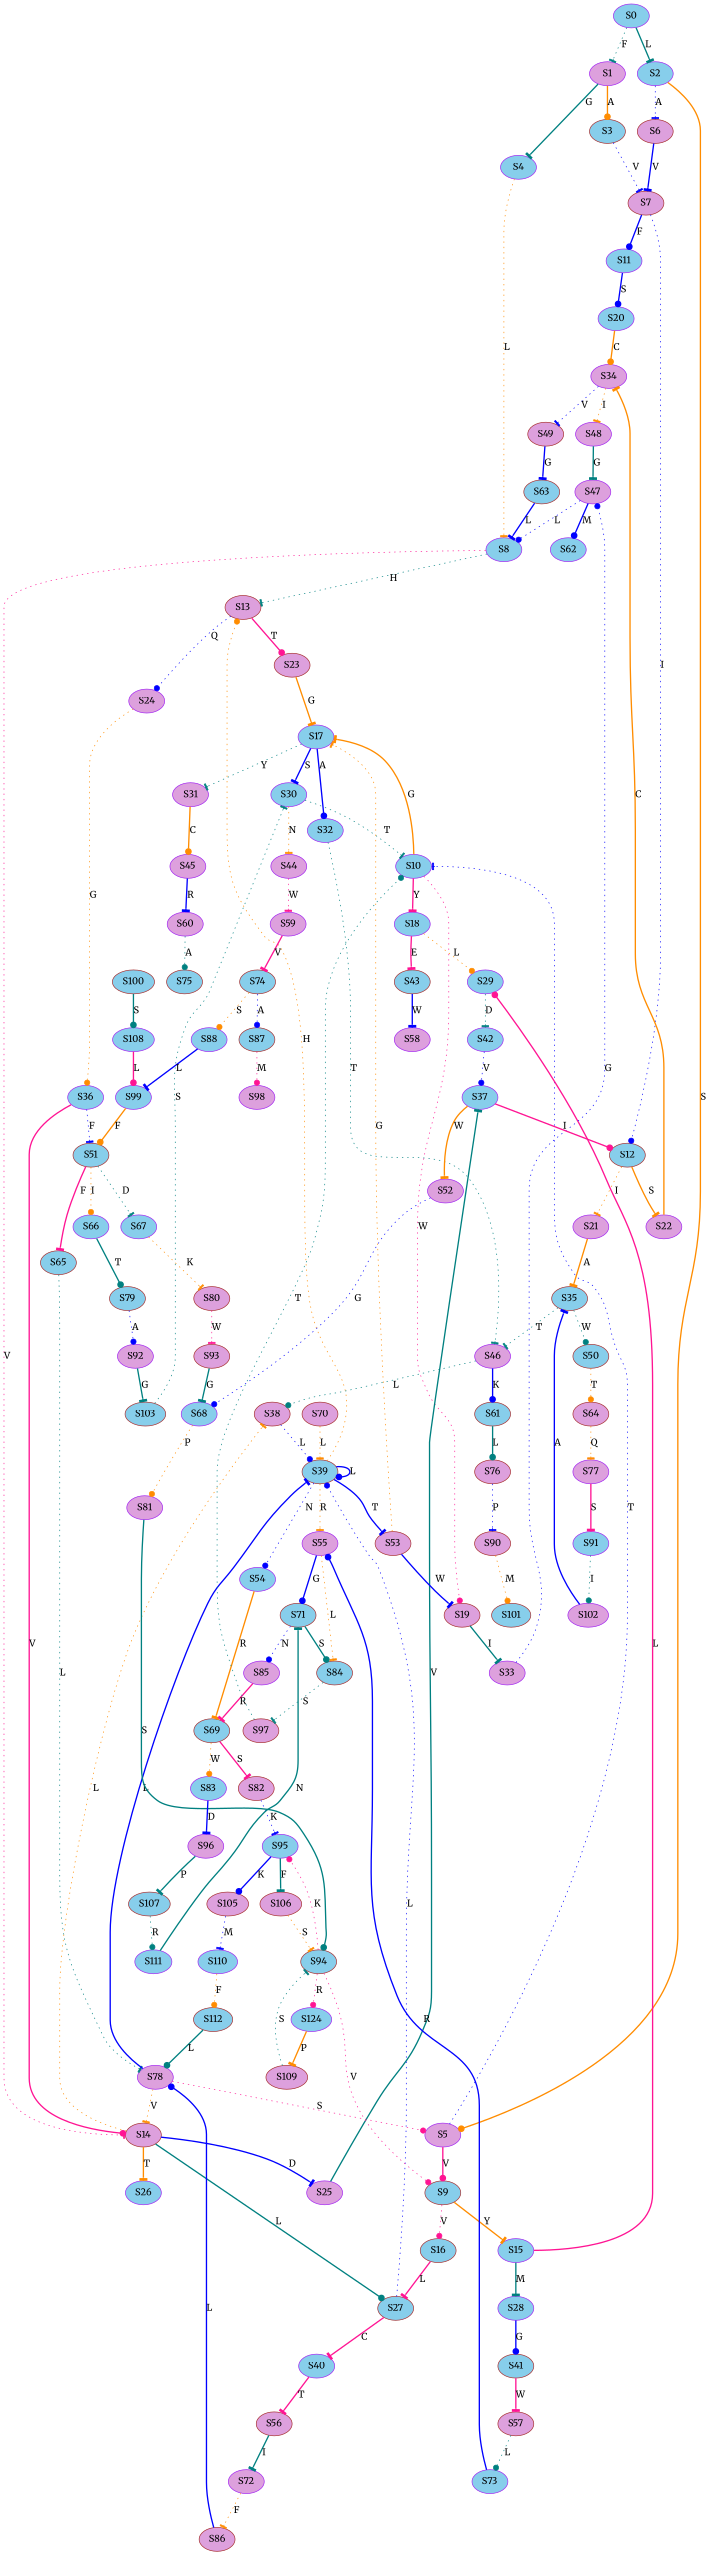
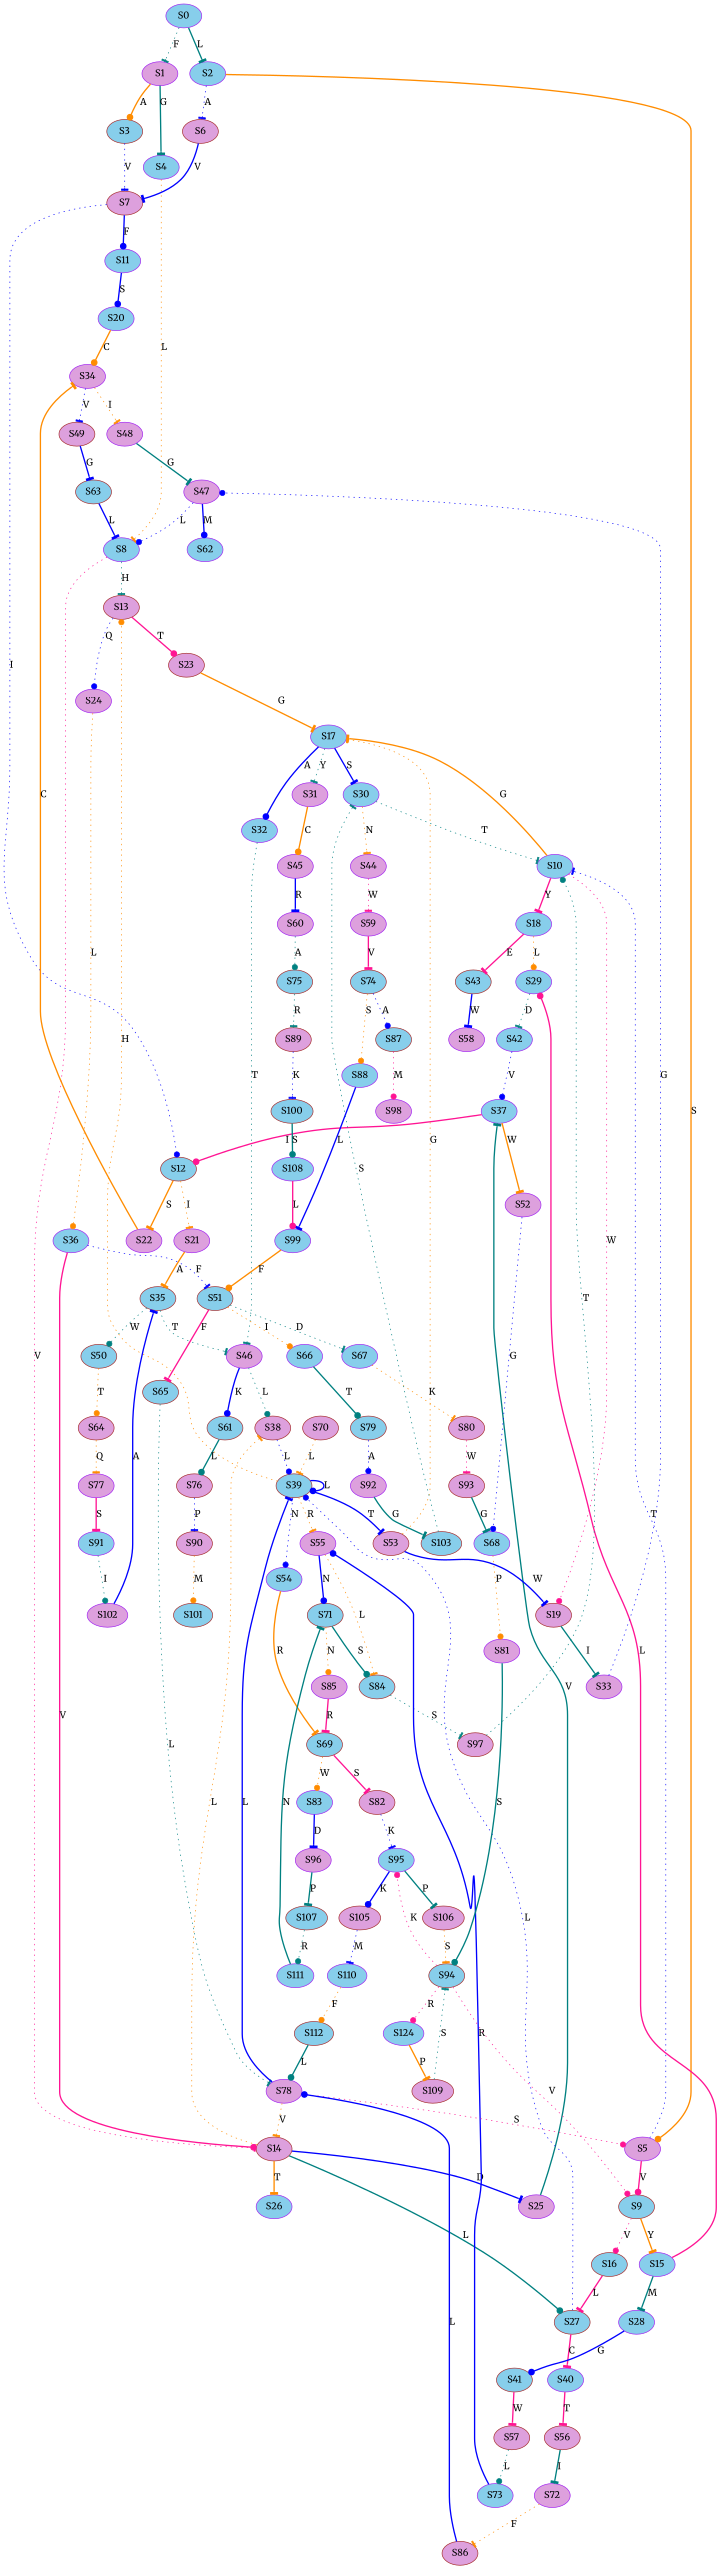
(93, 895) -> (94, 953)
none -> (293, 1040)
(316, 1579) -> (326, 1579)
(280, 1641) -> (327, 1648)
(284, 1875) -> (425, 1889)
